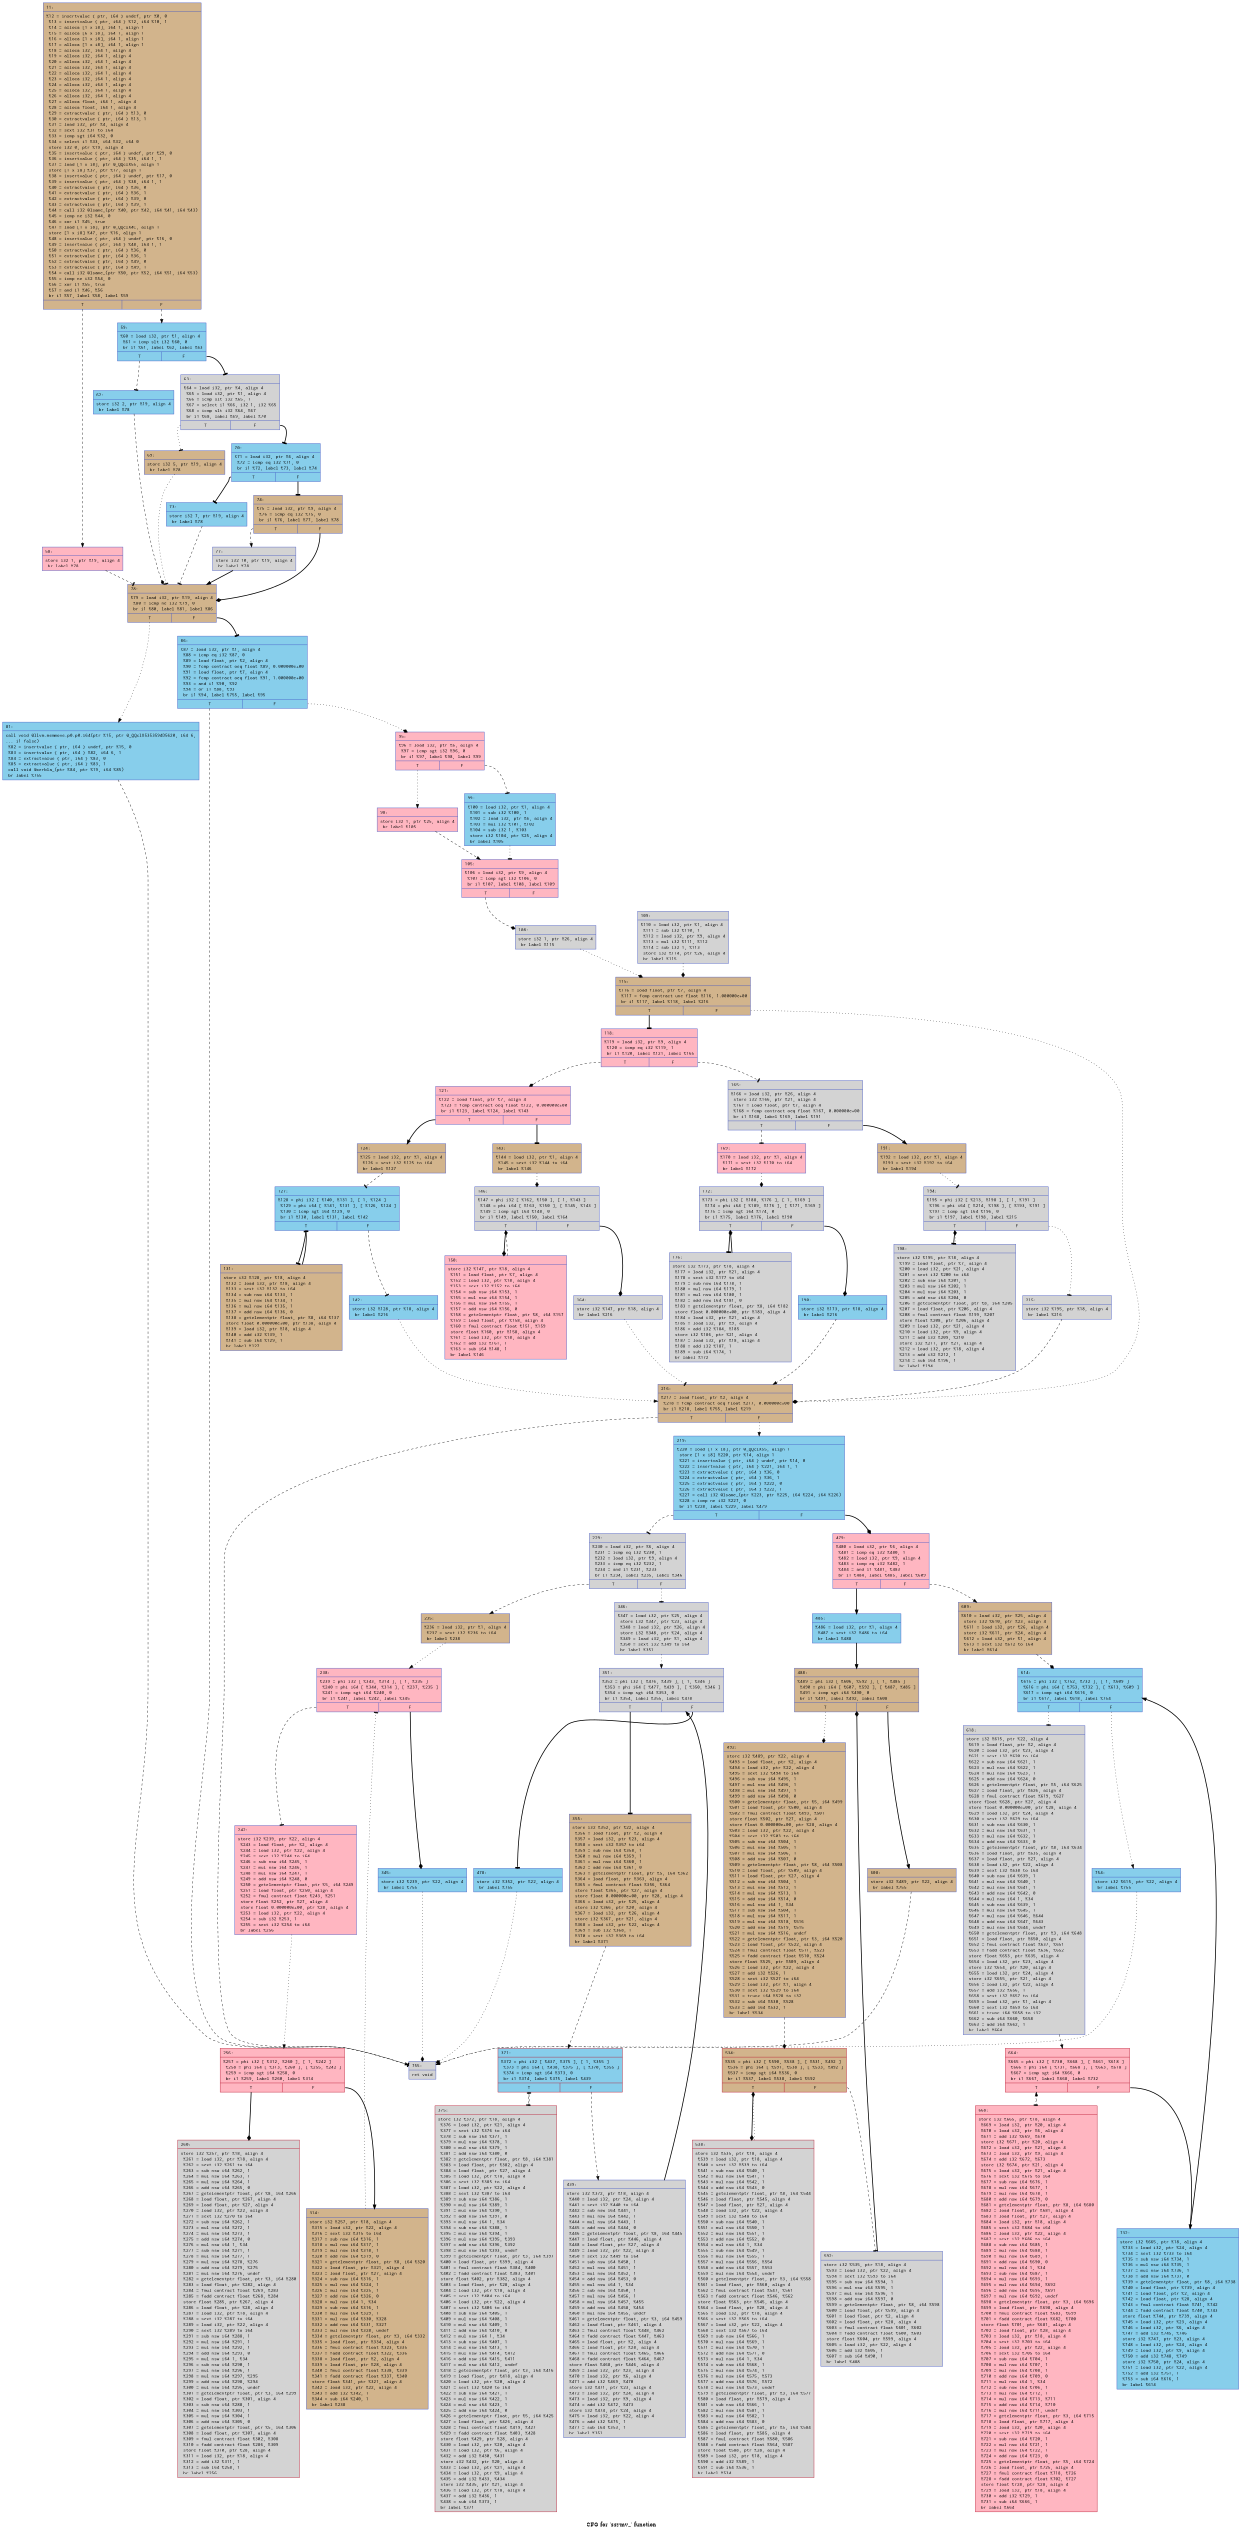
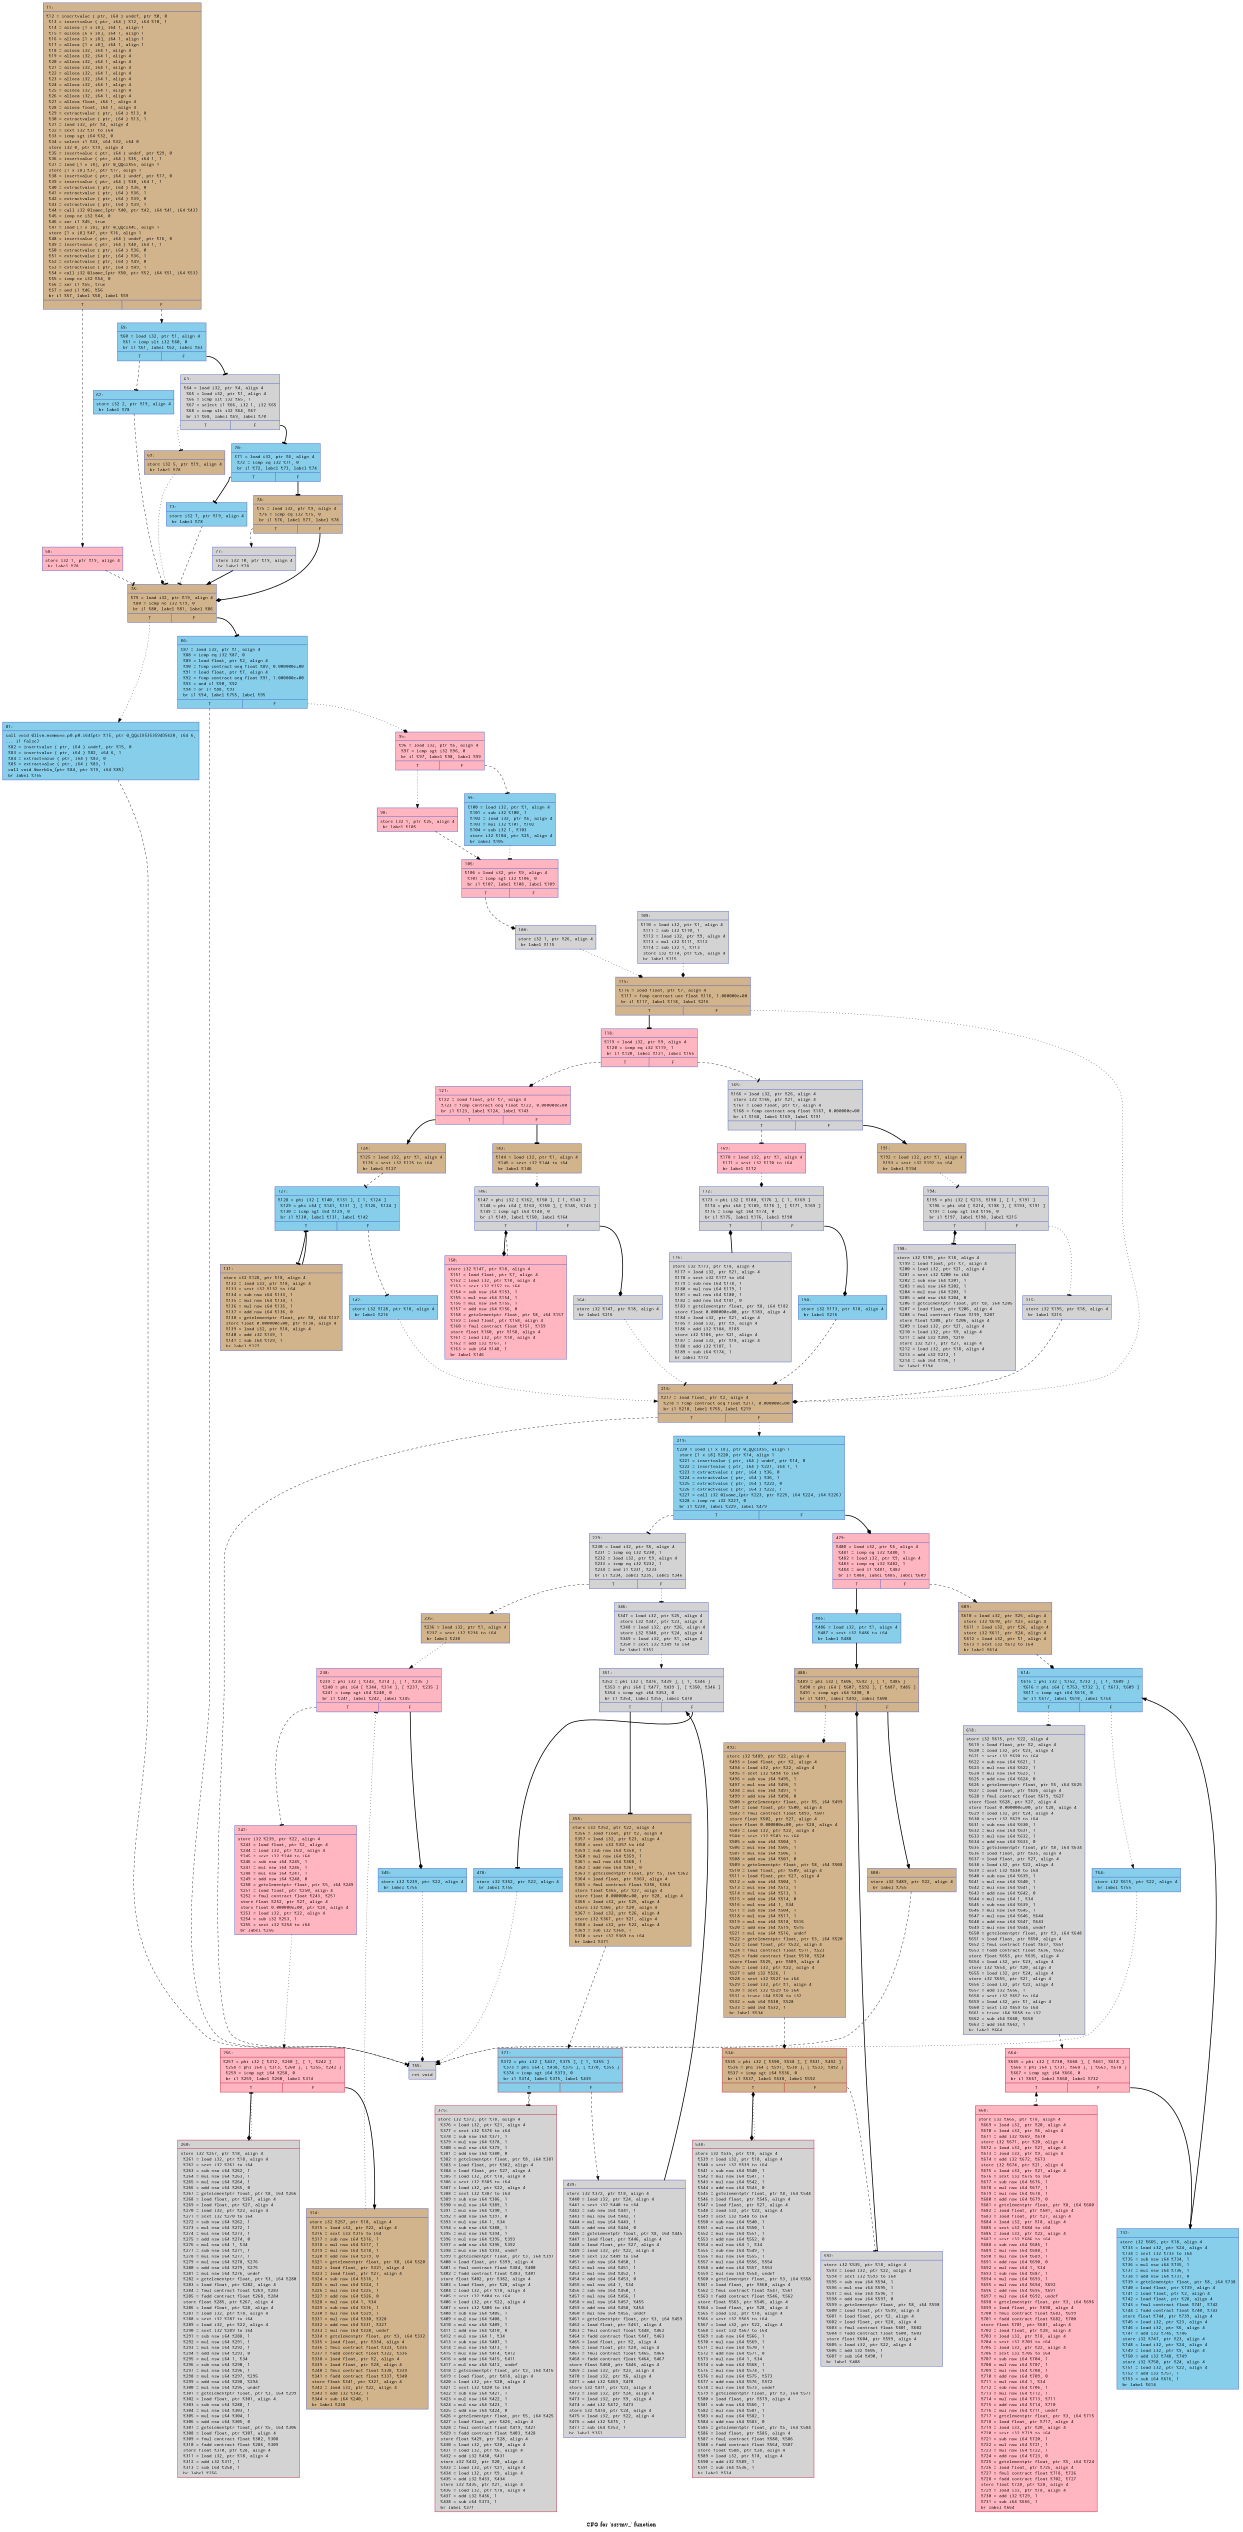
(729, 1244) -> none
none -> (252, 2117)
